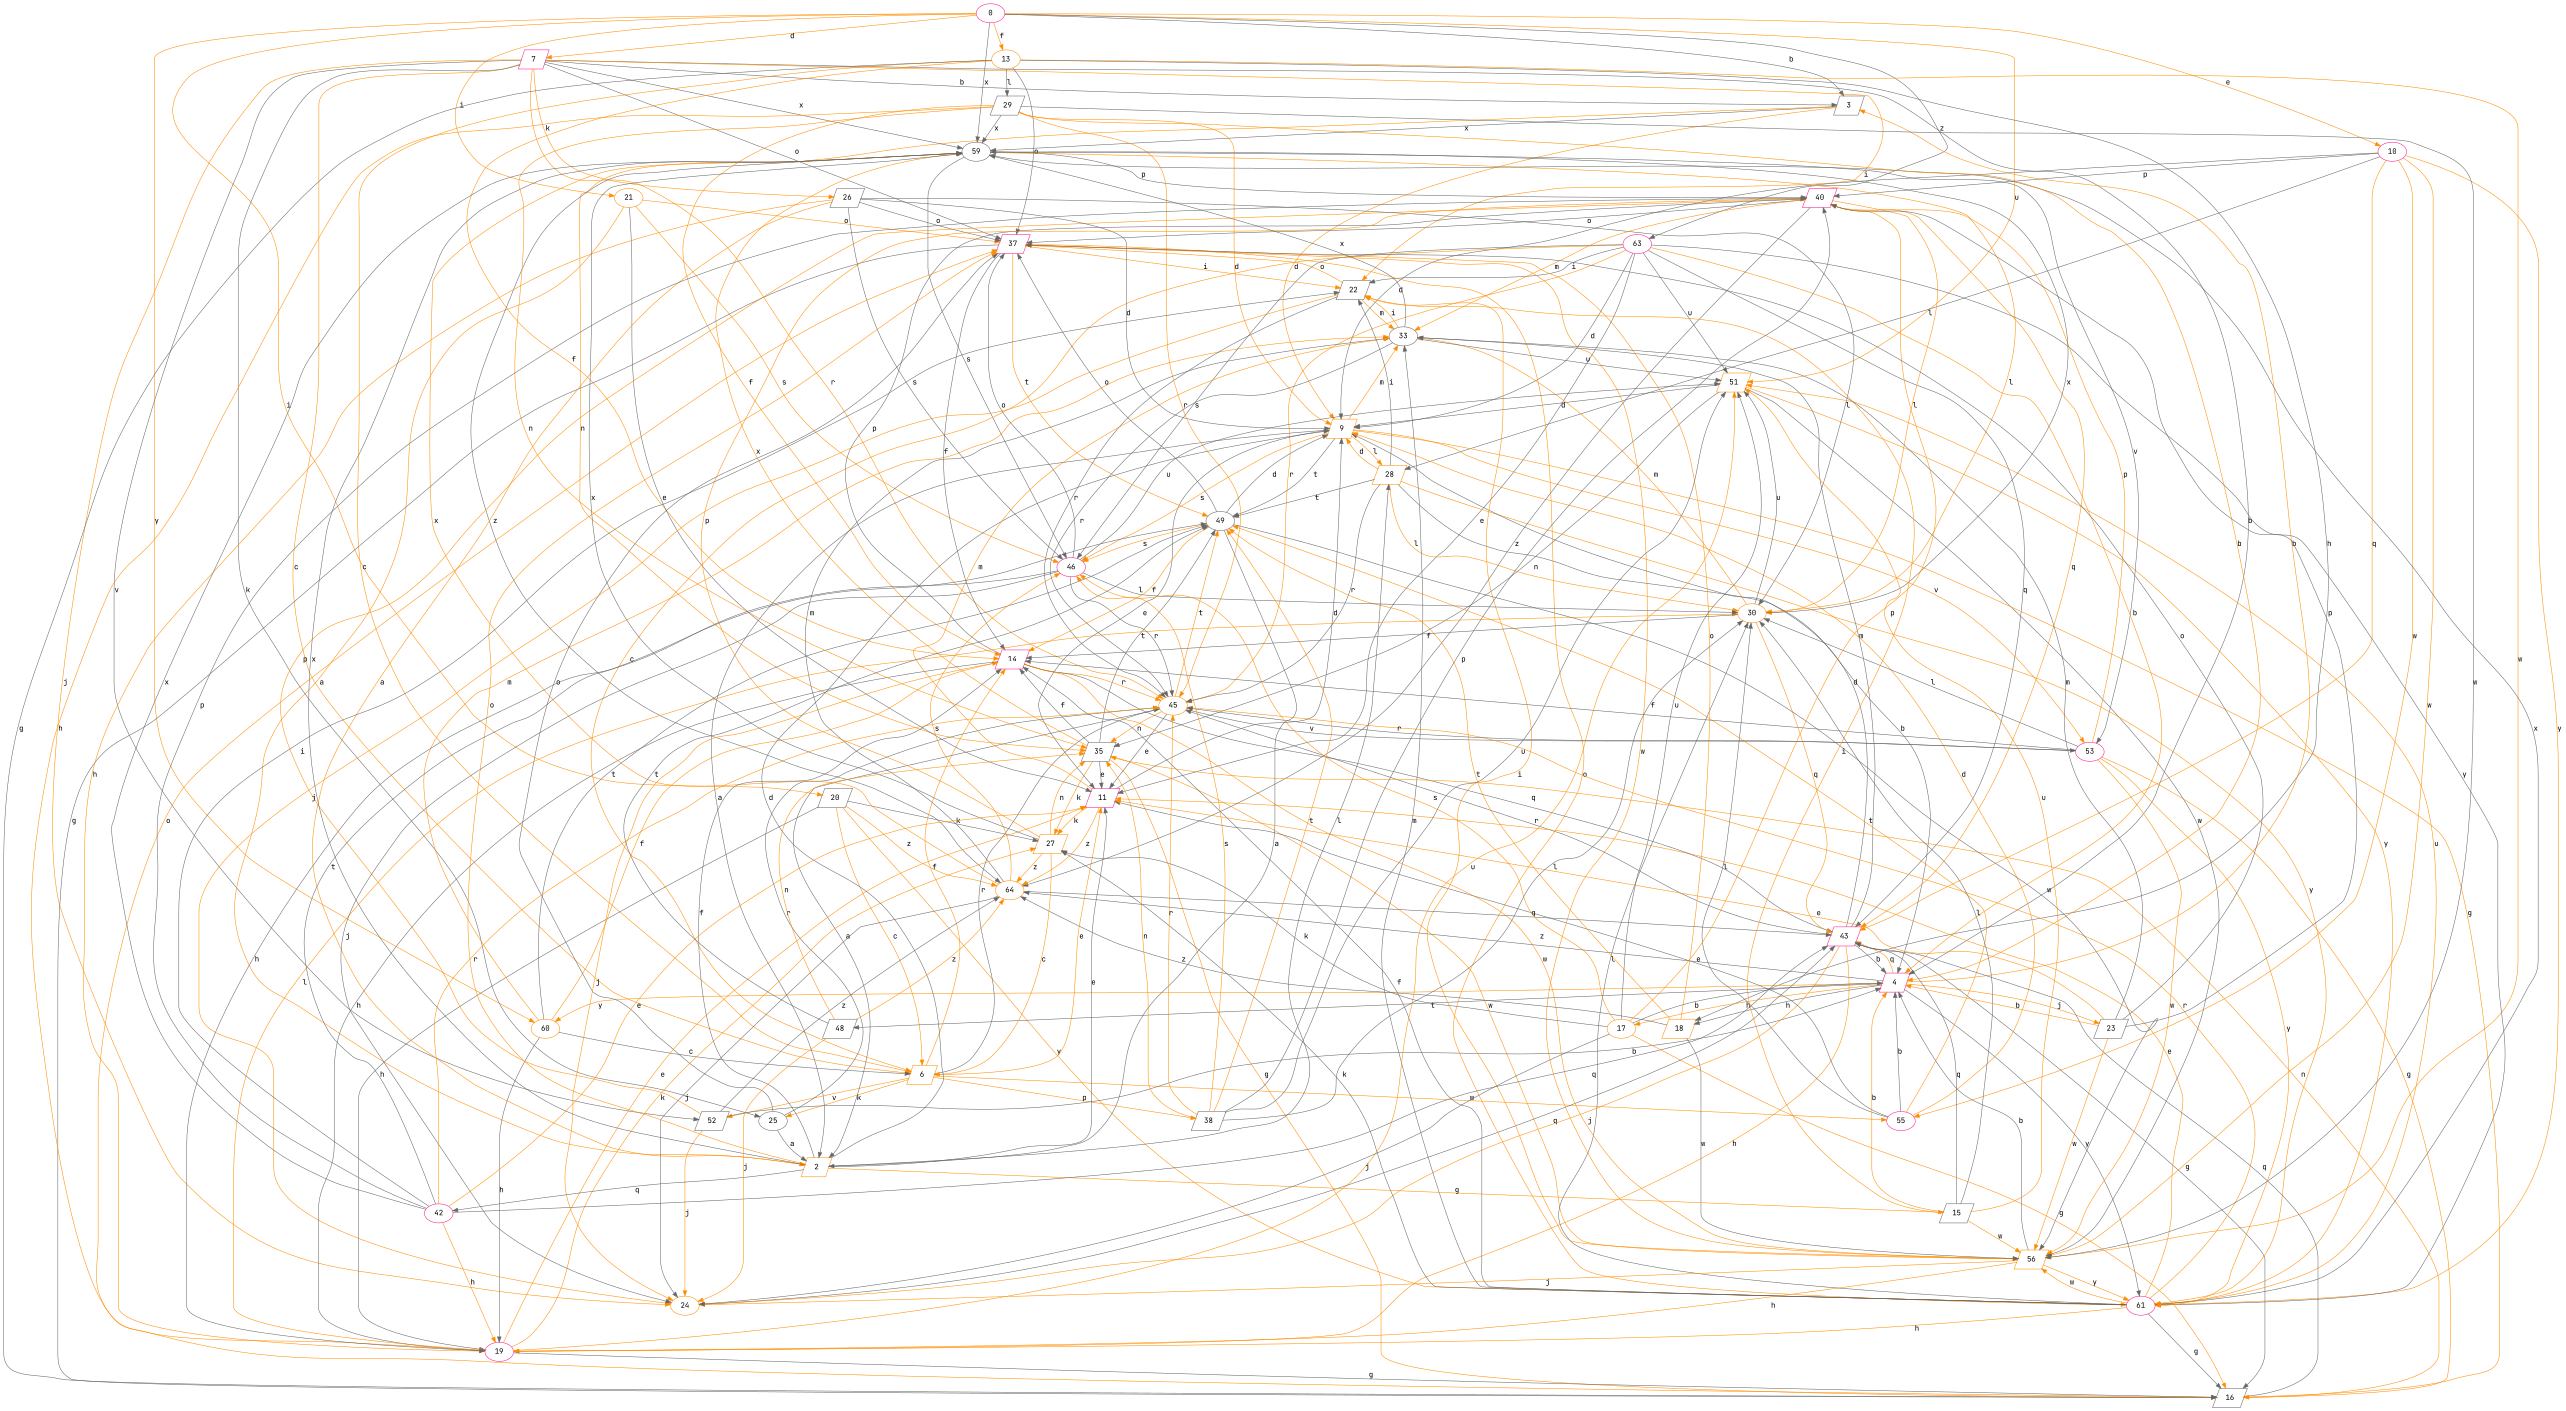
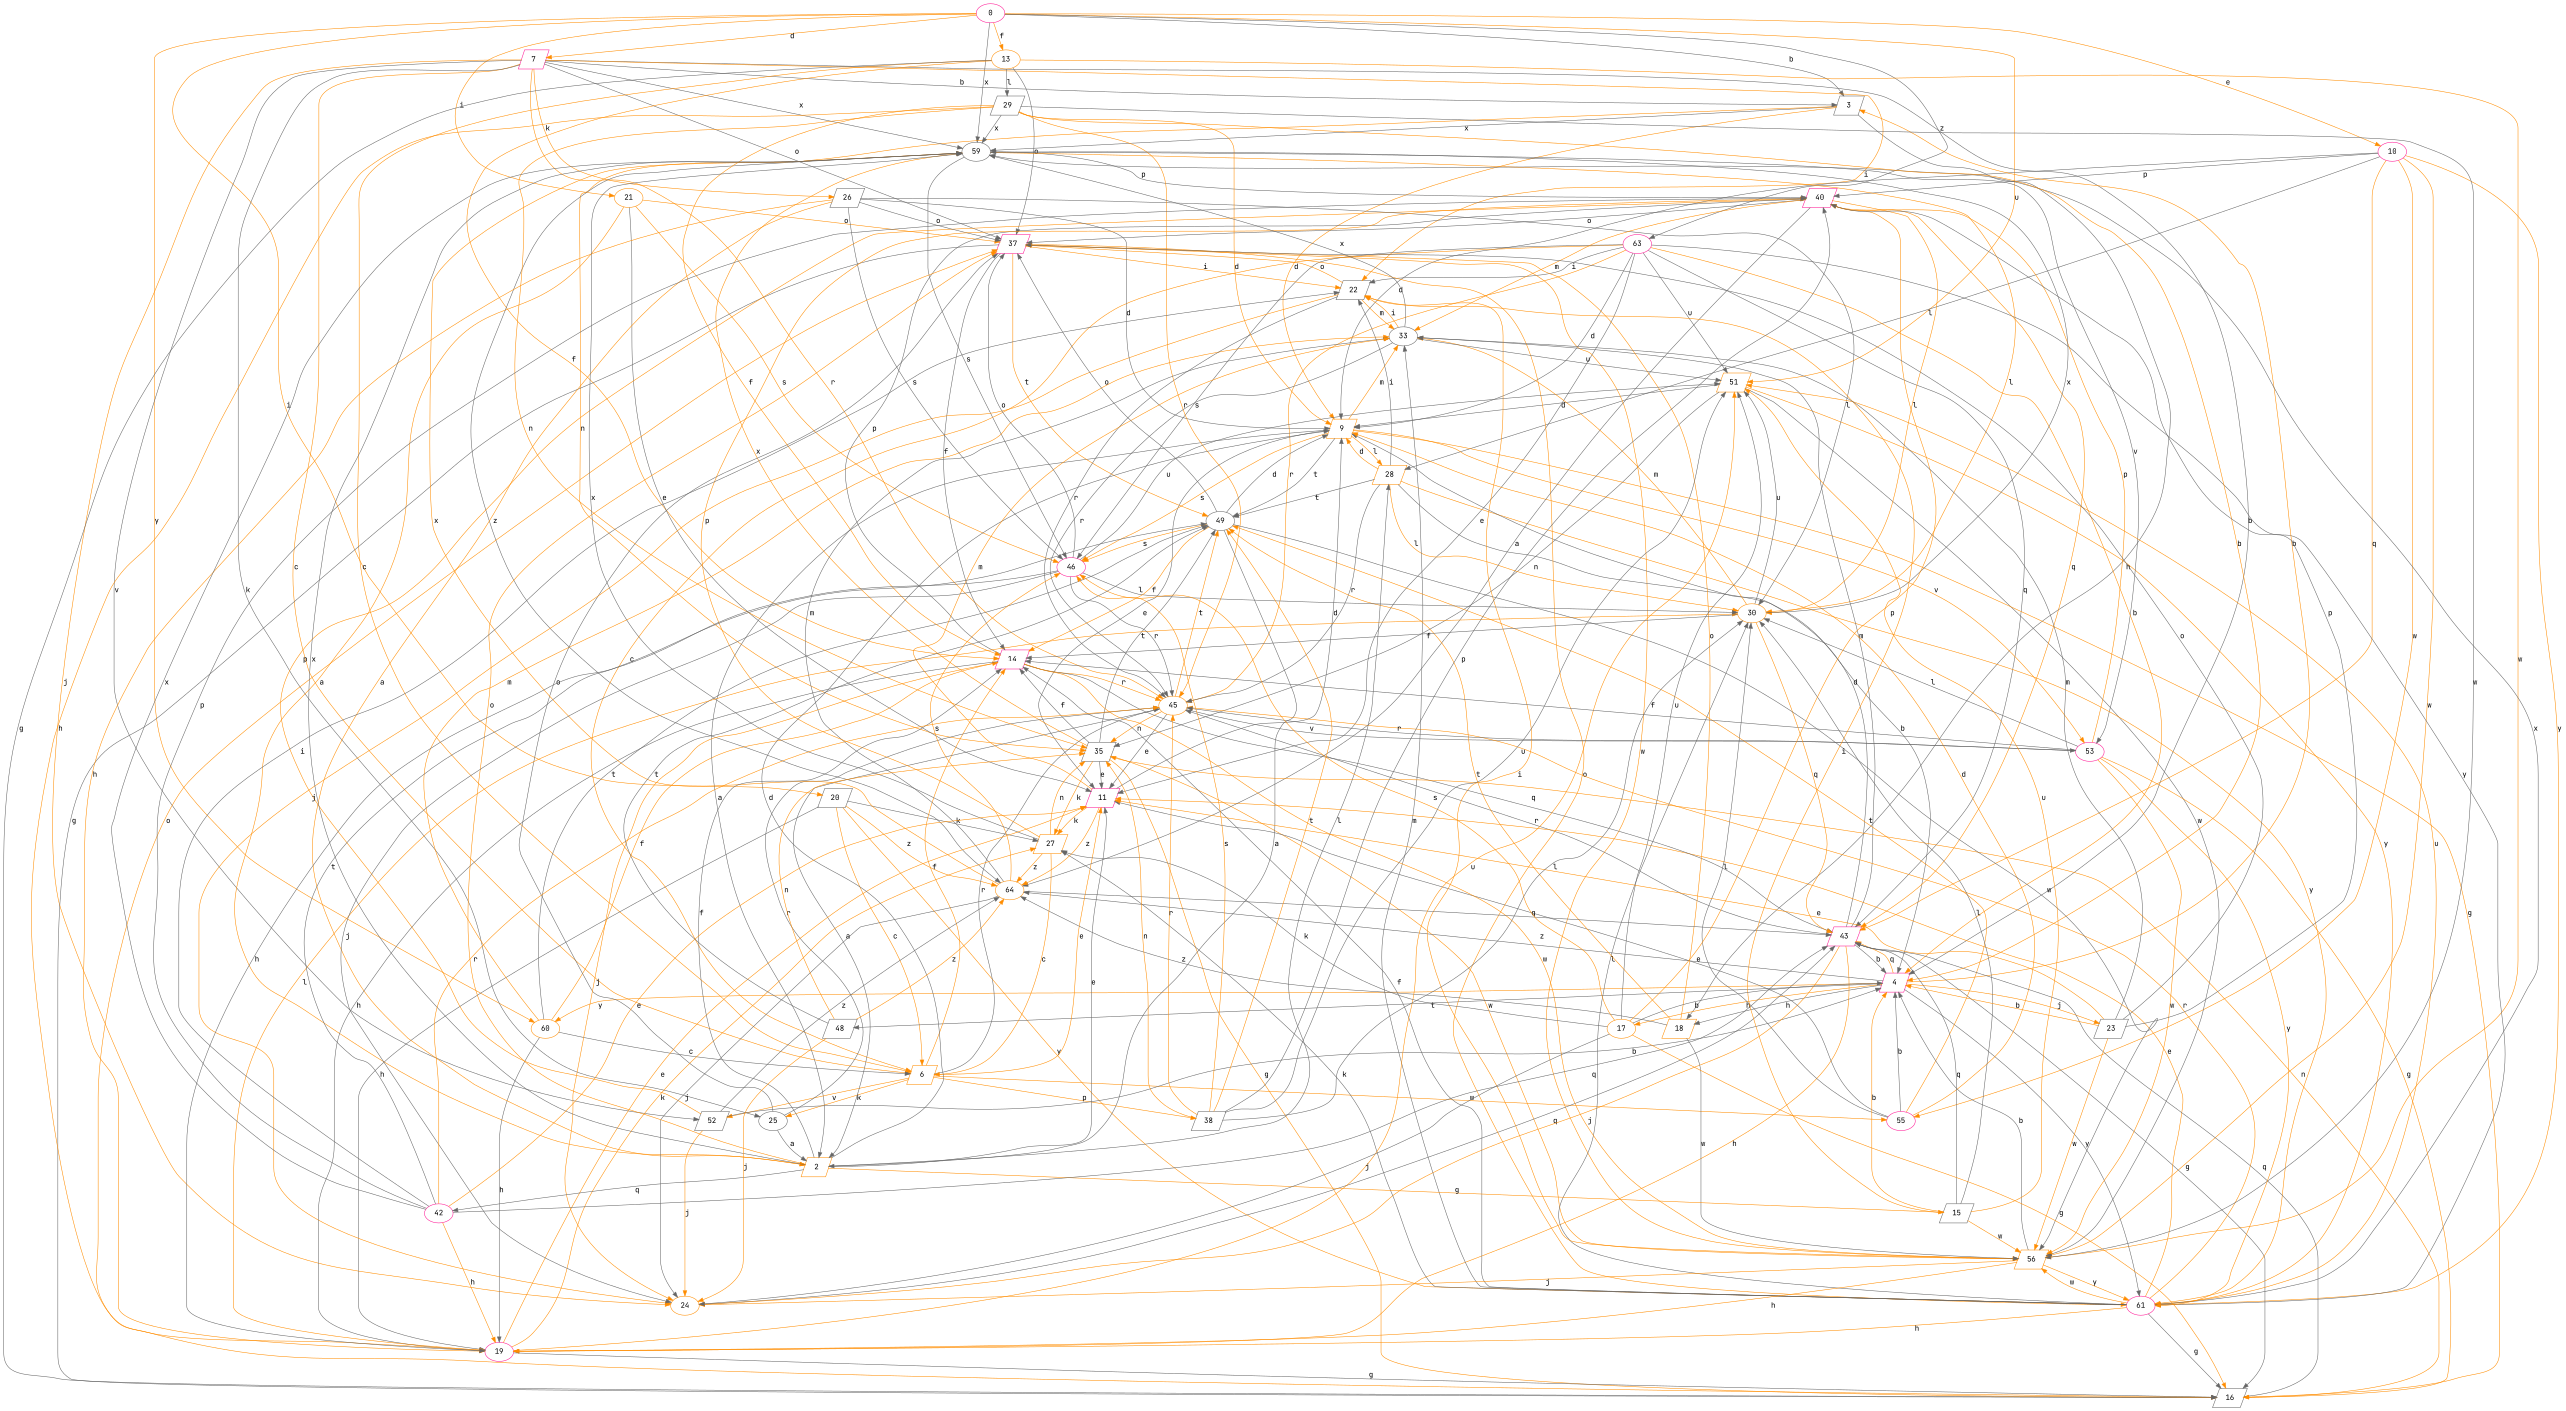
(2225, 222) -> (2098, 584)
(1517, 544) -> (1517, 544)
